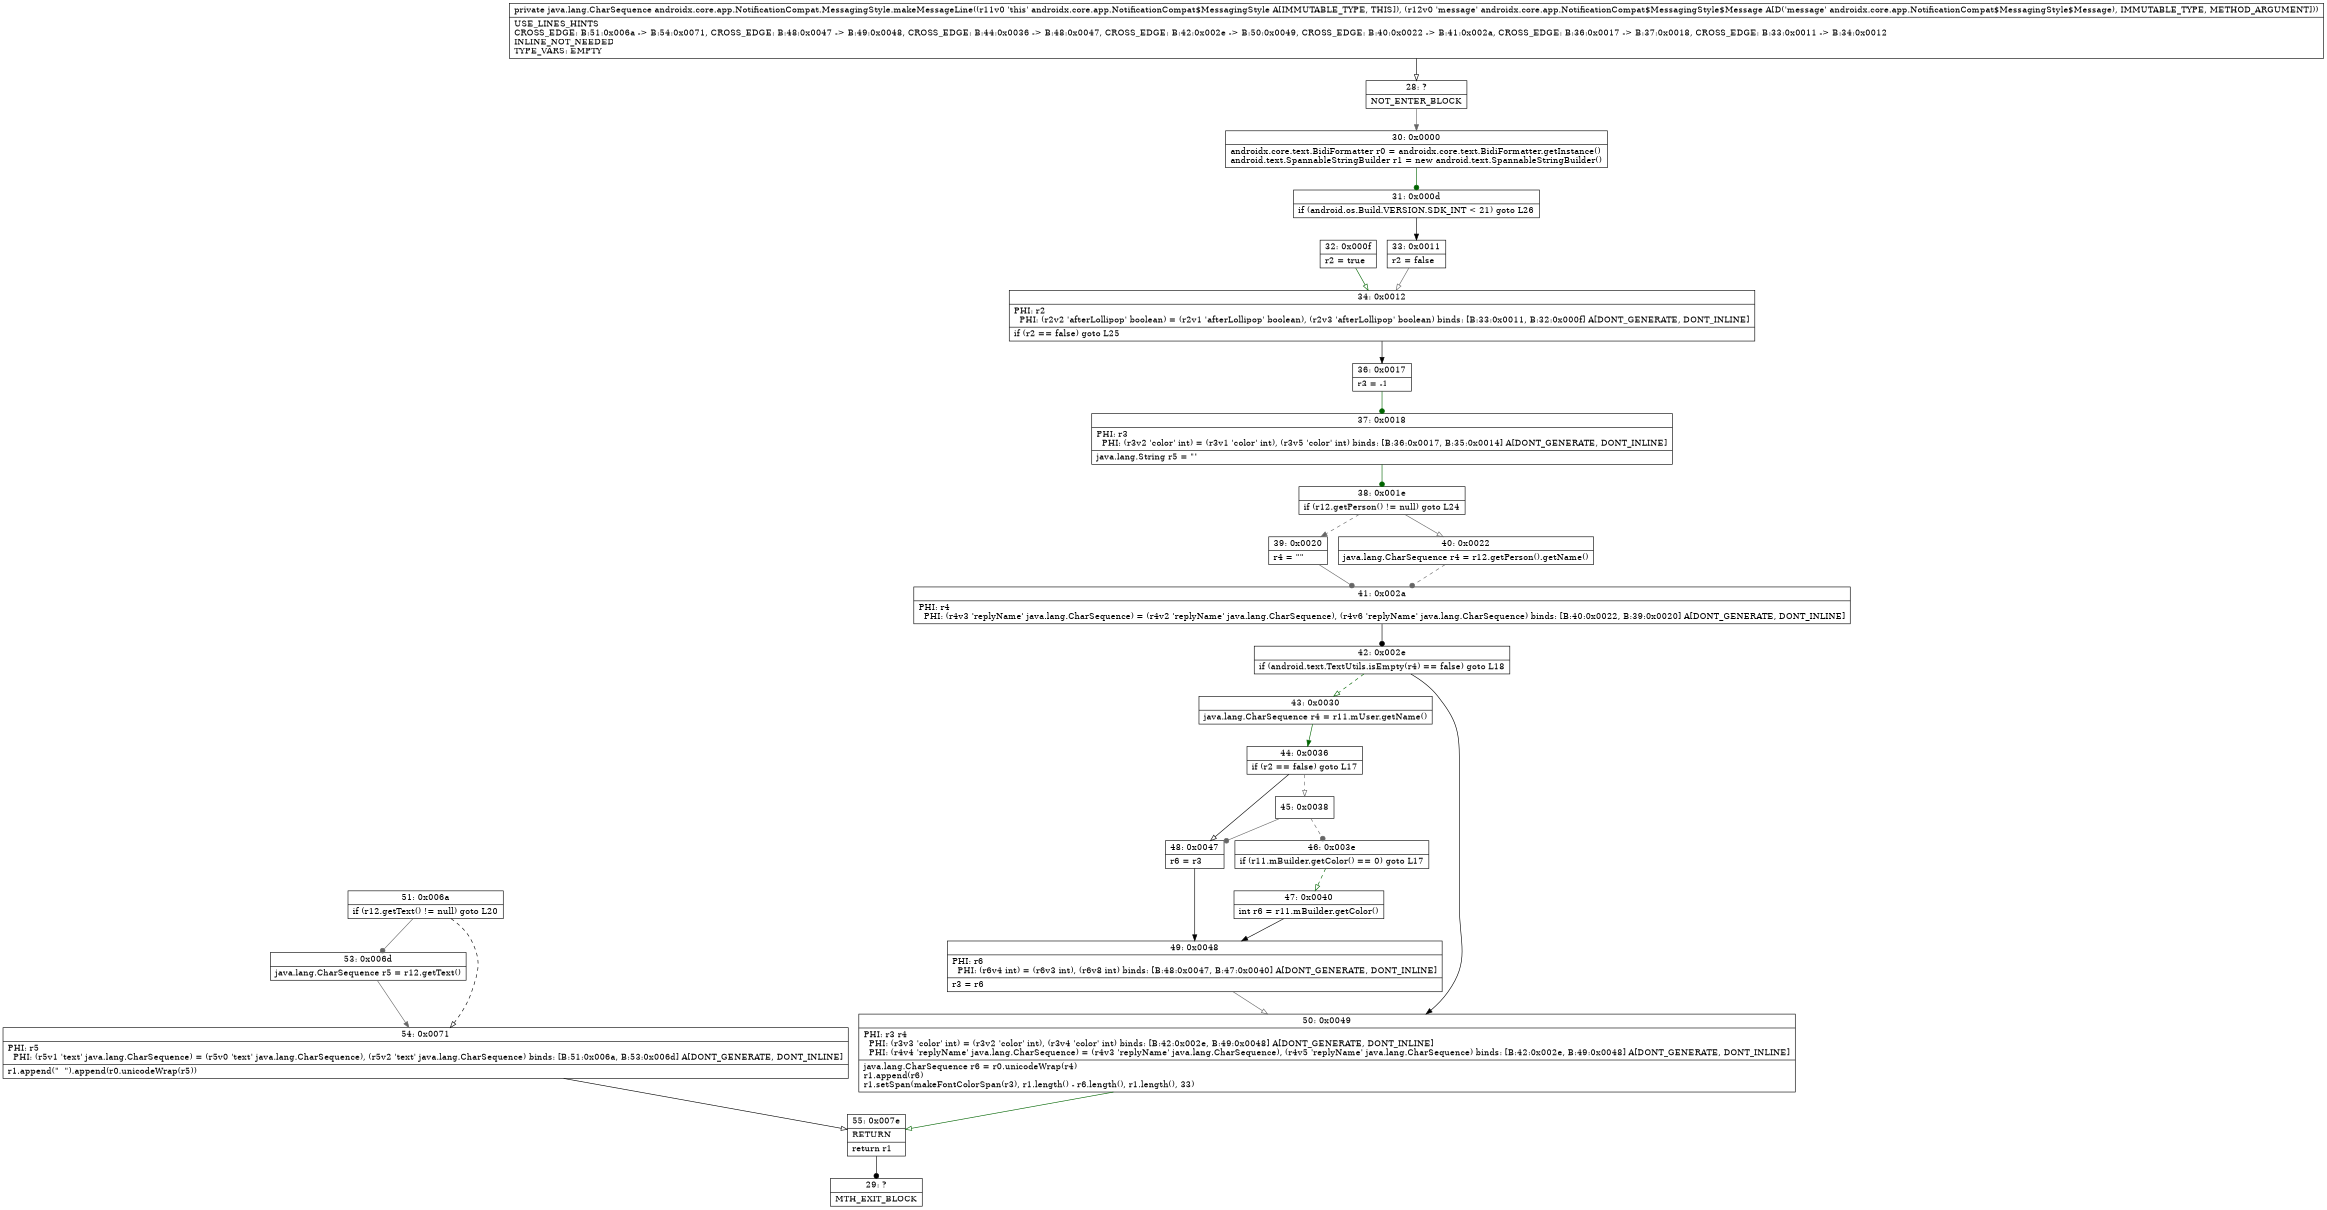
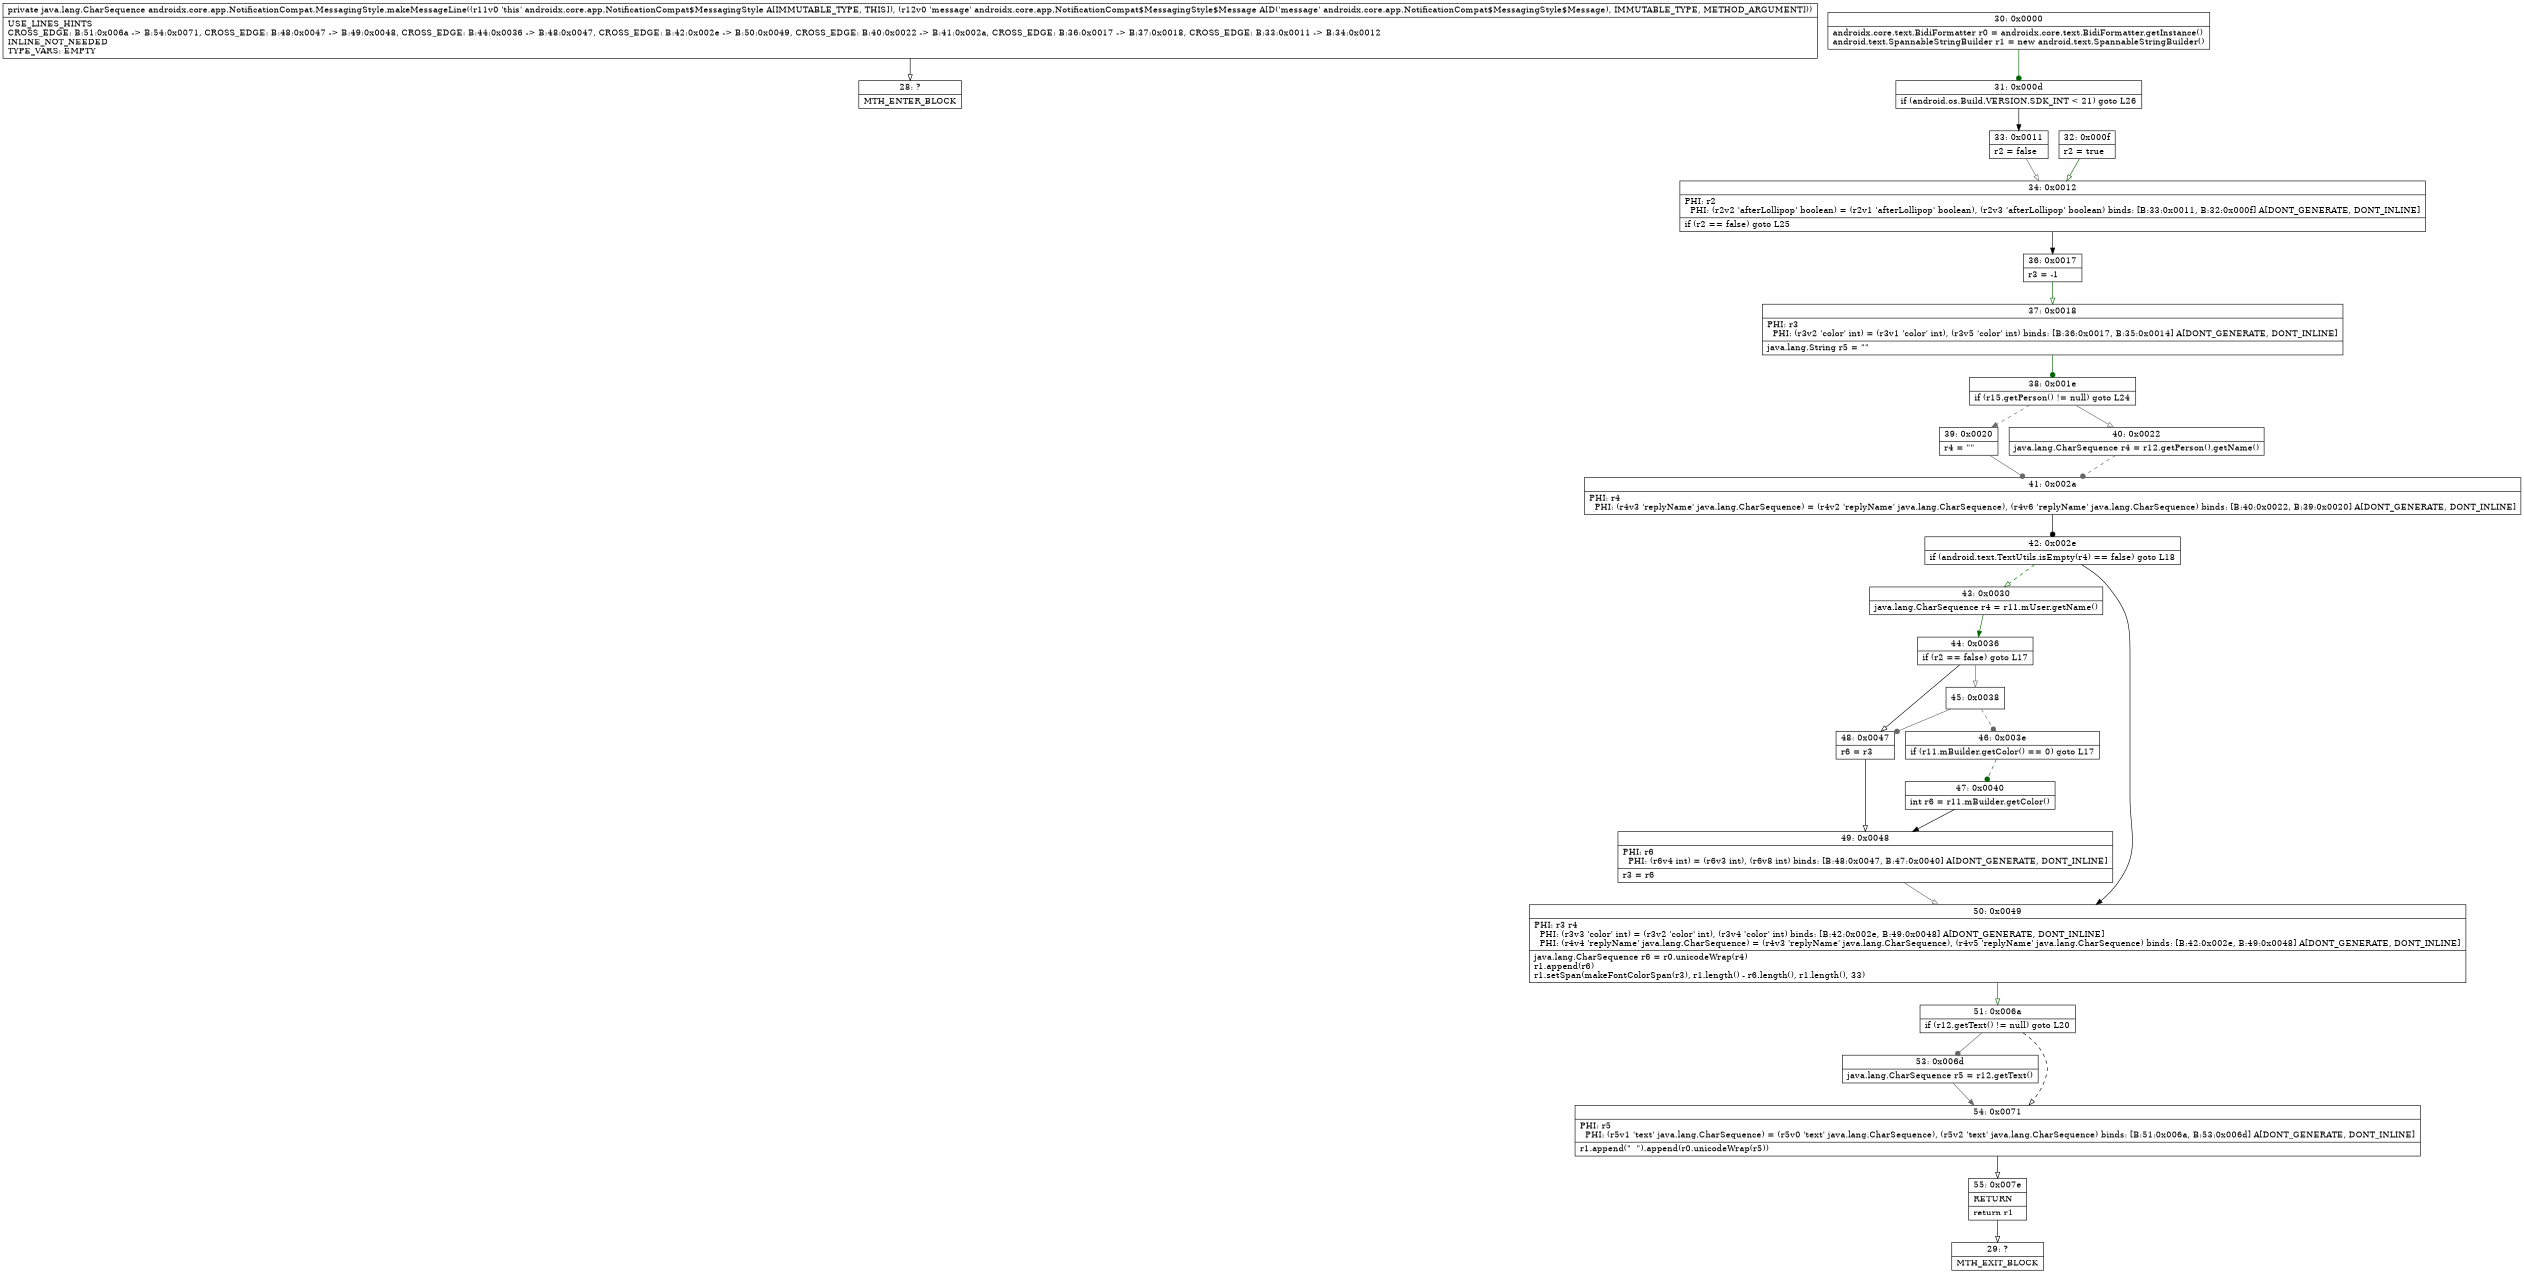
(1416, 101) -> (910, 101)
(1416, 117) -> none
(1382, 400) -> (2053, 290)
(1382, 507) -> (2053, 398)
(1305, 782) -> (1975, 673)
(1322, 877) -> (1992, 768)
(1195, 902) -> (1865, 792)
(1012, 1110) -> (1998, 991)
(876, 1165) -> (1998, 1228)
